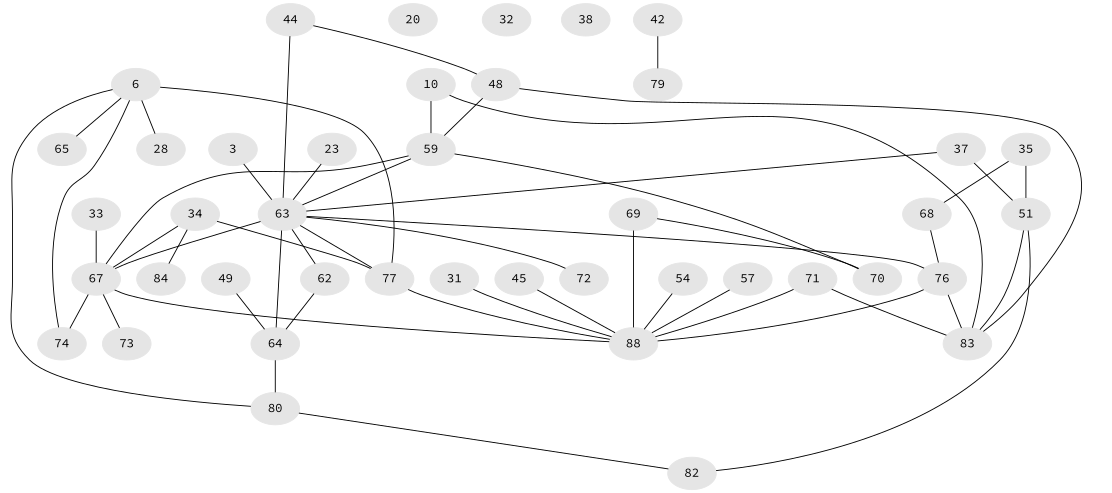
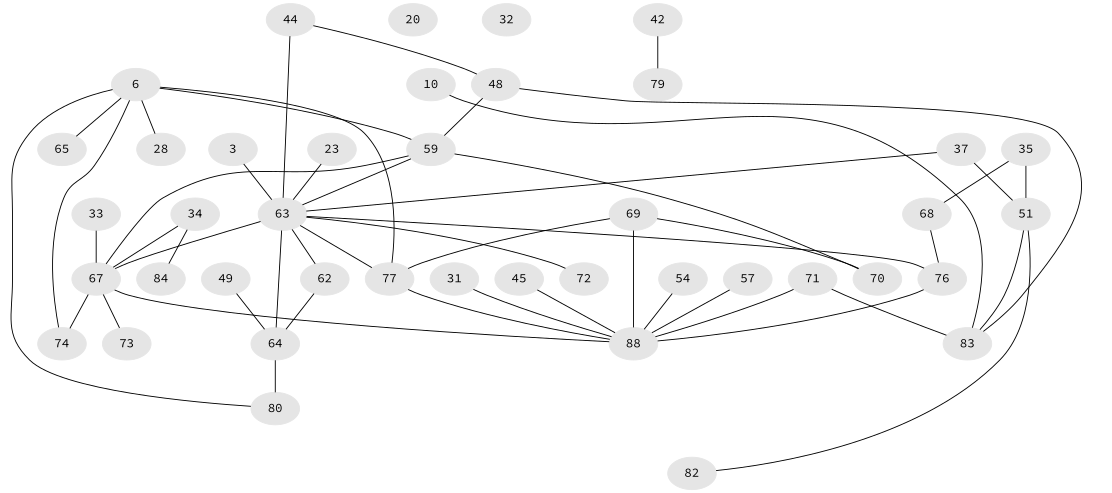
(586, 20) -> none
(431, 117) -> (287, 108)
(294, 244) -> (508, 239)
(955, 311) -> none
(484, 441) -> none
